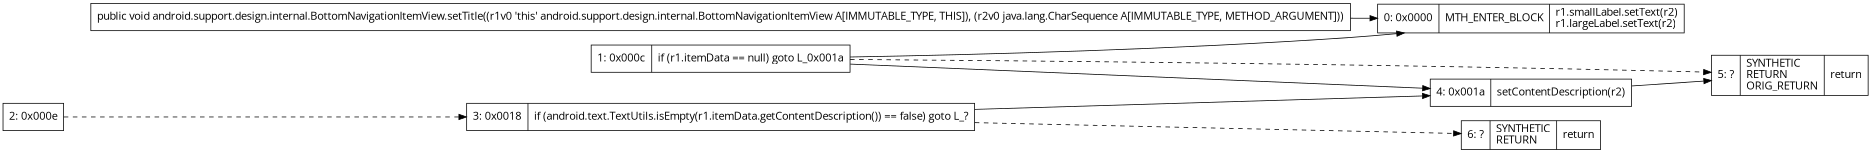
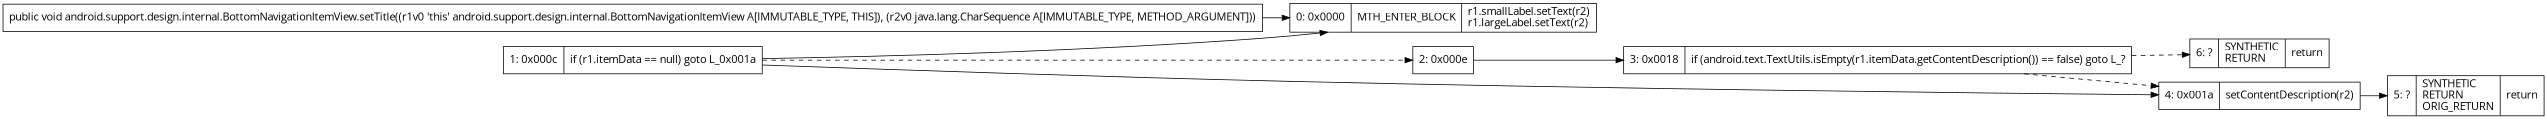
(1277, 64) -> (1084, 60)
(1199, 103) -> (2088, 80)
(261, 117) -> (1545, 60)
